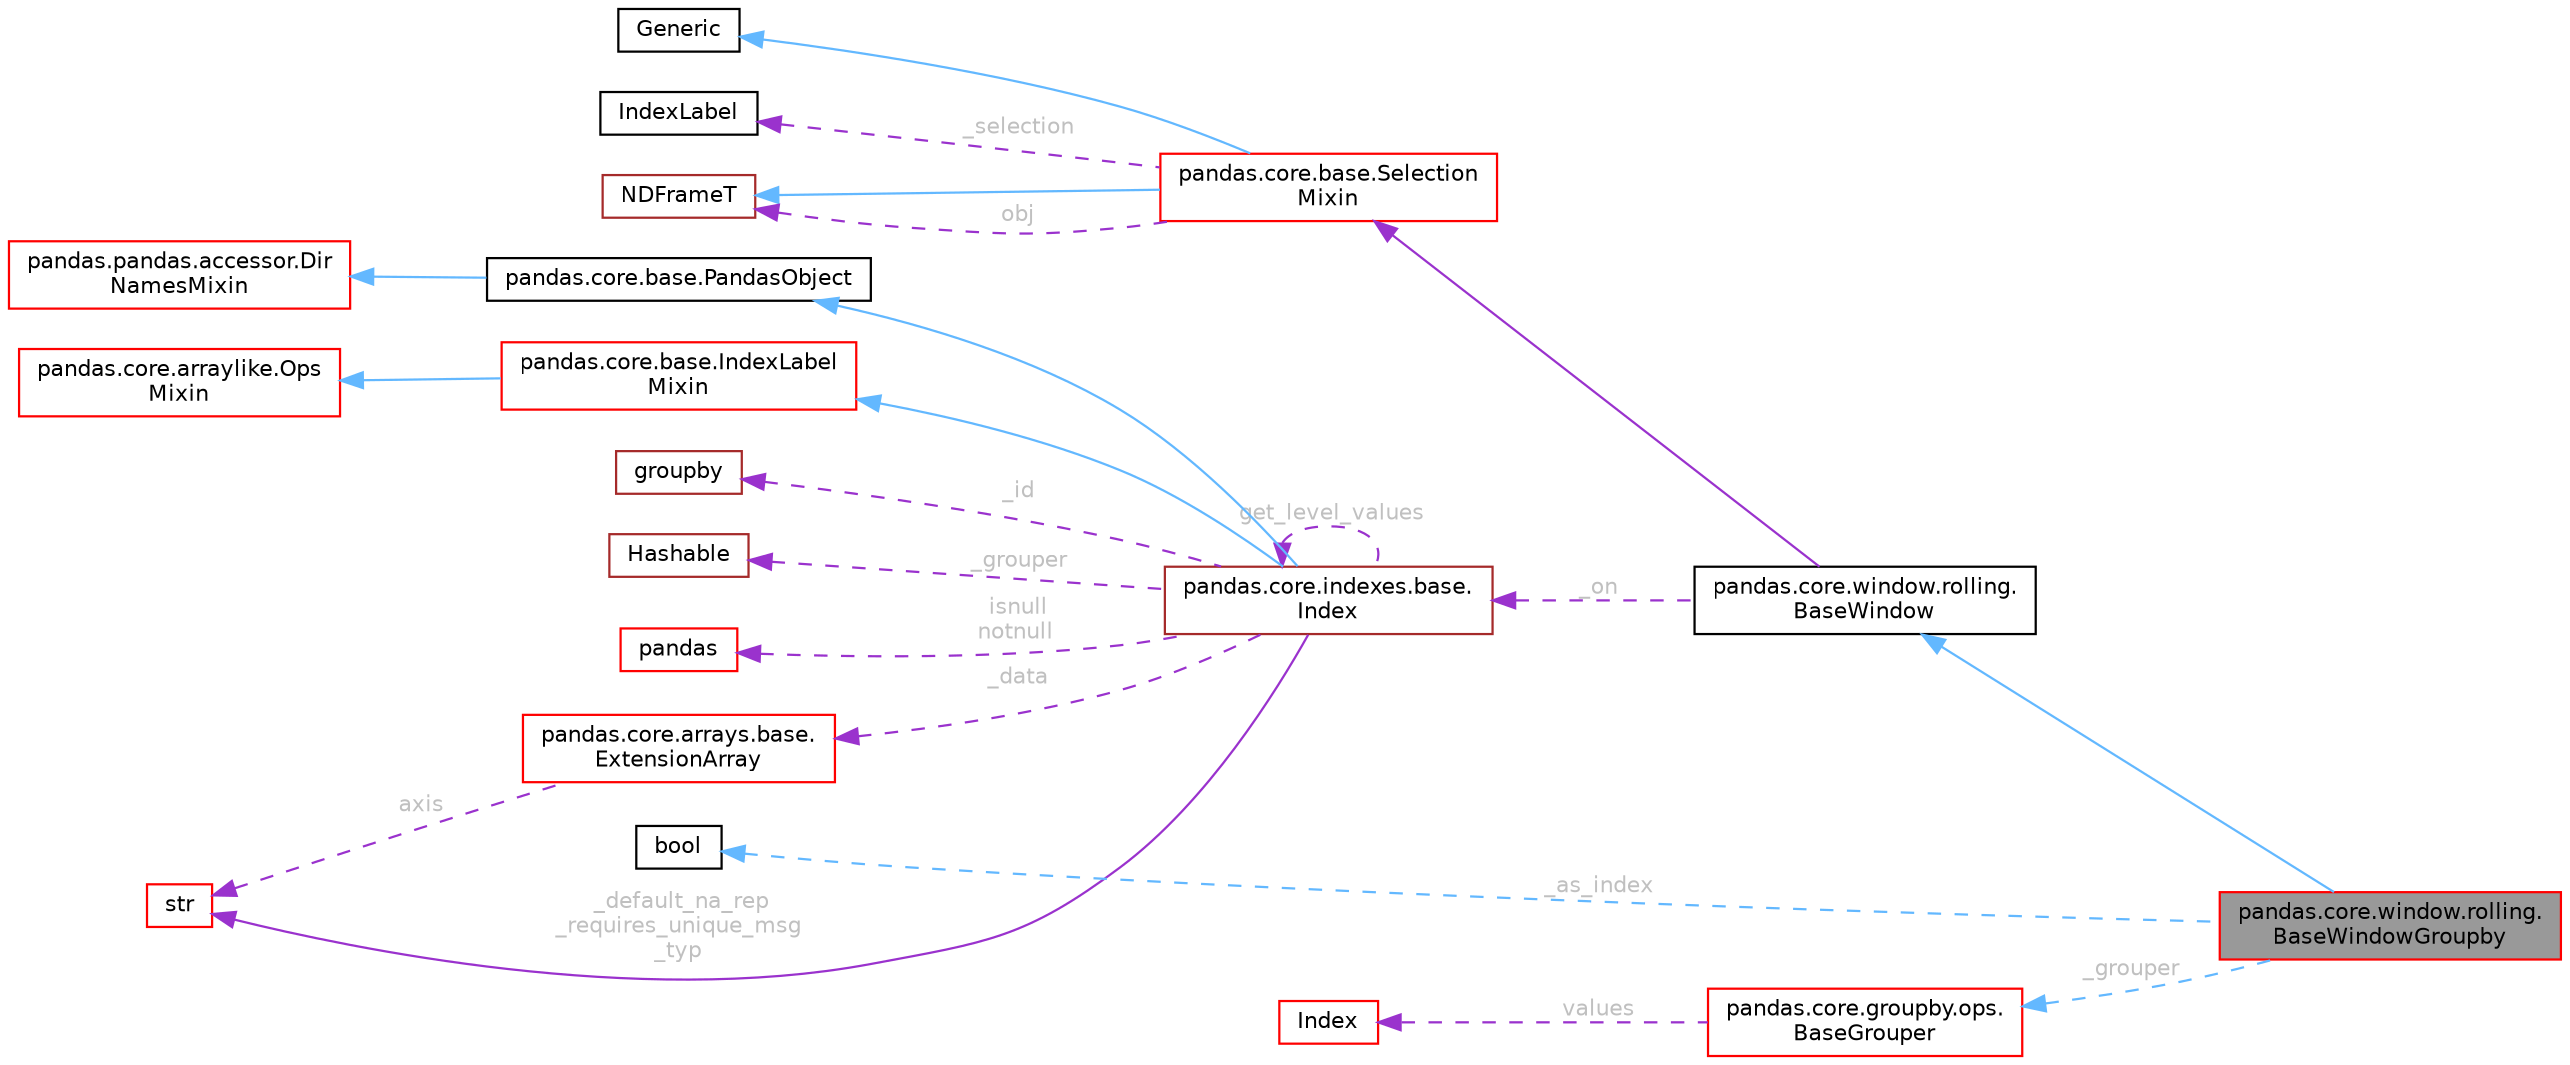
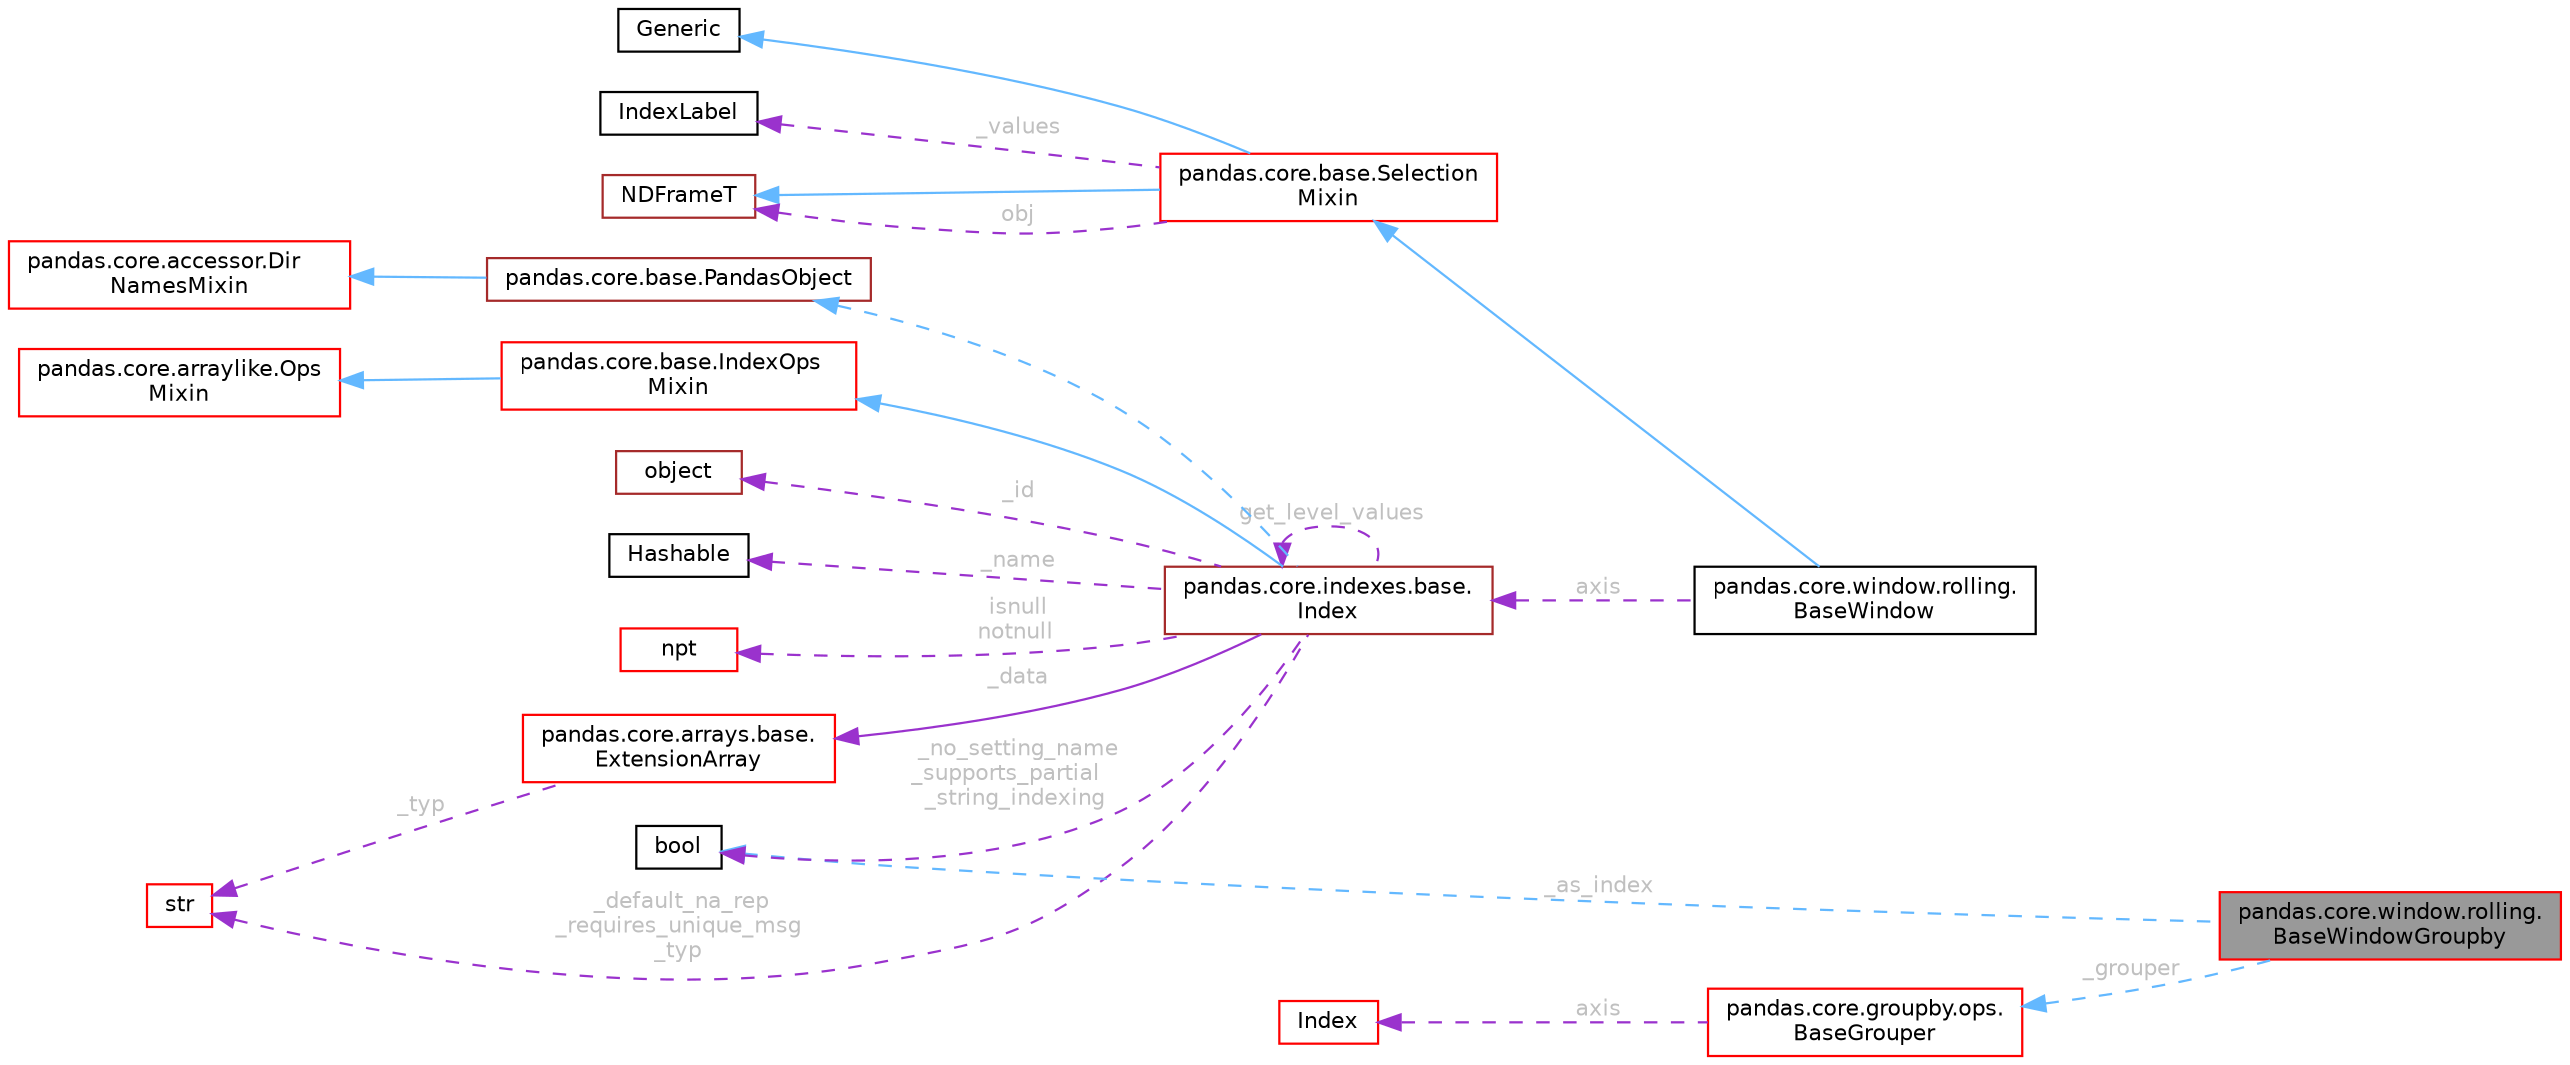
(1016, 128) -> (1016, 128)
(180, 275) -> (180, 275)
(679, 279) -> (679, 279)
(679, 376) -> (679, 376)
(1092, 394) -> (1092, 394)
(1606, 401) -> (1606, 401)
(679, 472) -> (679, 472)
(679, 556) -> (679, 556)
(1016, 561) -> (1016, 561)
(1596, 588) -> (1596, 588)
(679, 650) -> (679, 650)
(1065, 704) -> (1065, 704)
(2138, 769) -> none
(419, 806) -> (419, 806)
none -> (1062, 833)
(836, 969) -> (836, 969)
(1596, 1010) -> (1596, 1010)
